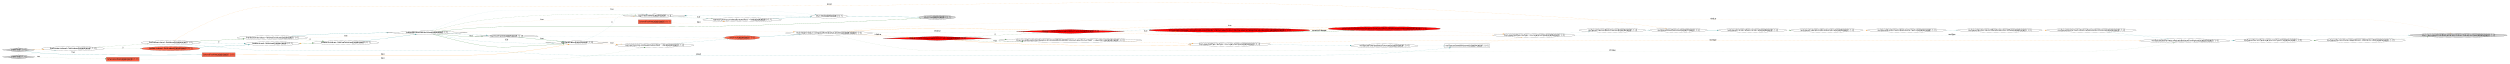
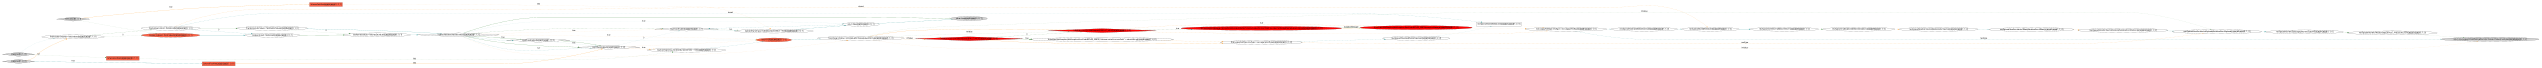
none -> (73, 19)
(356, 37) -> (625, 37)
